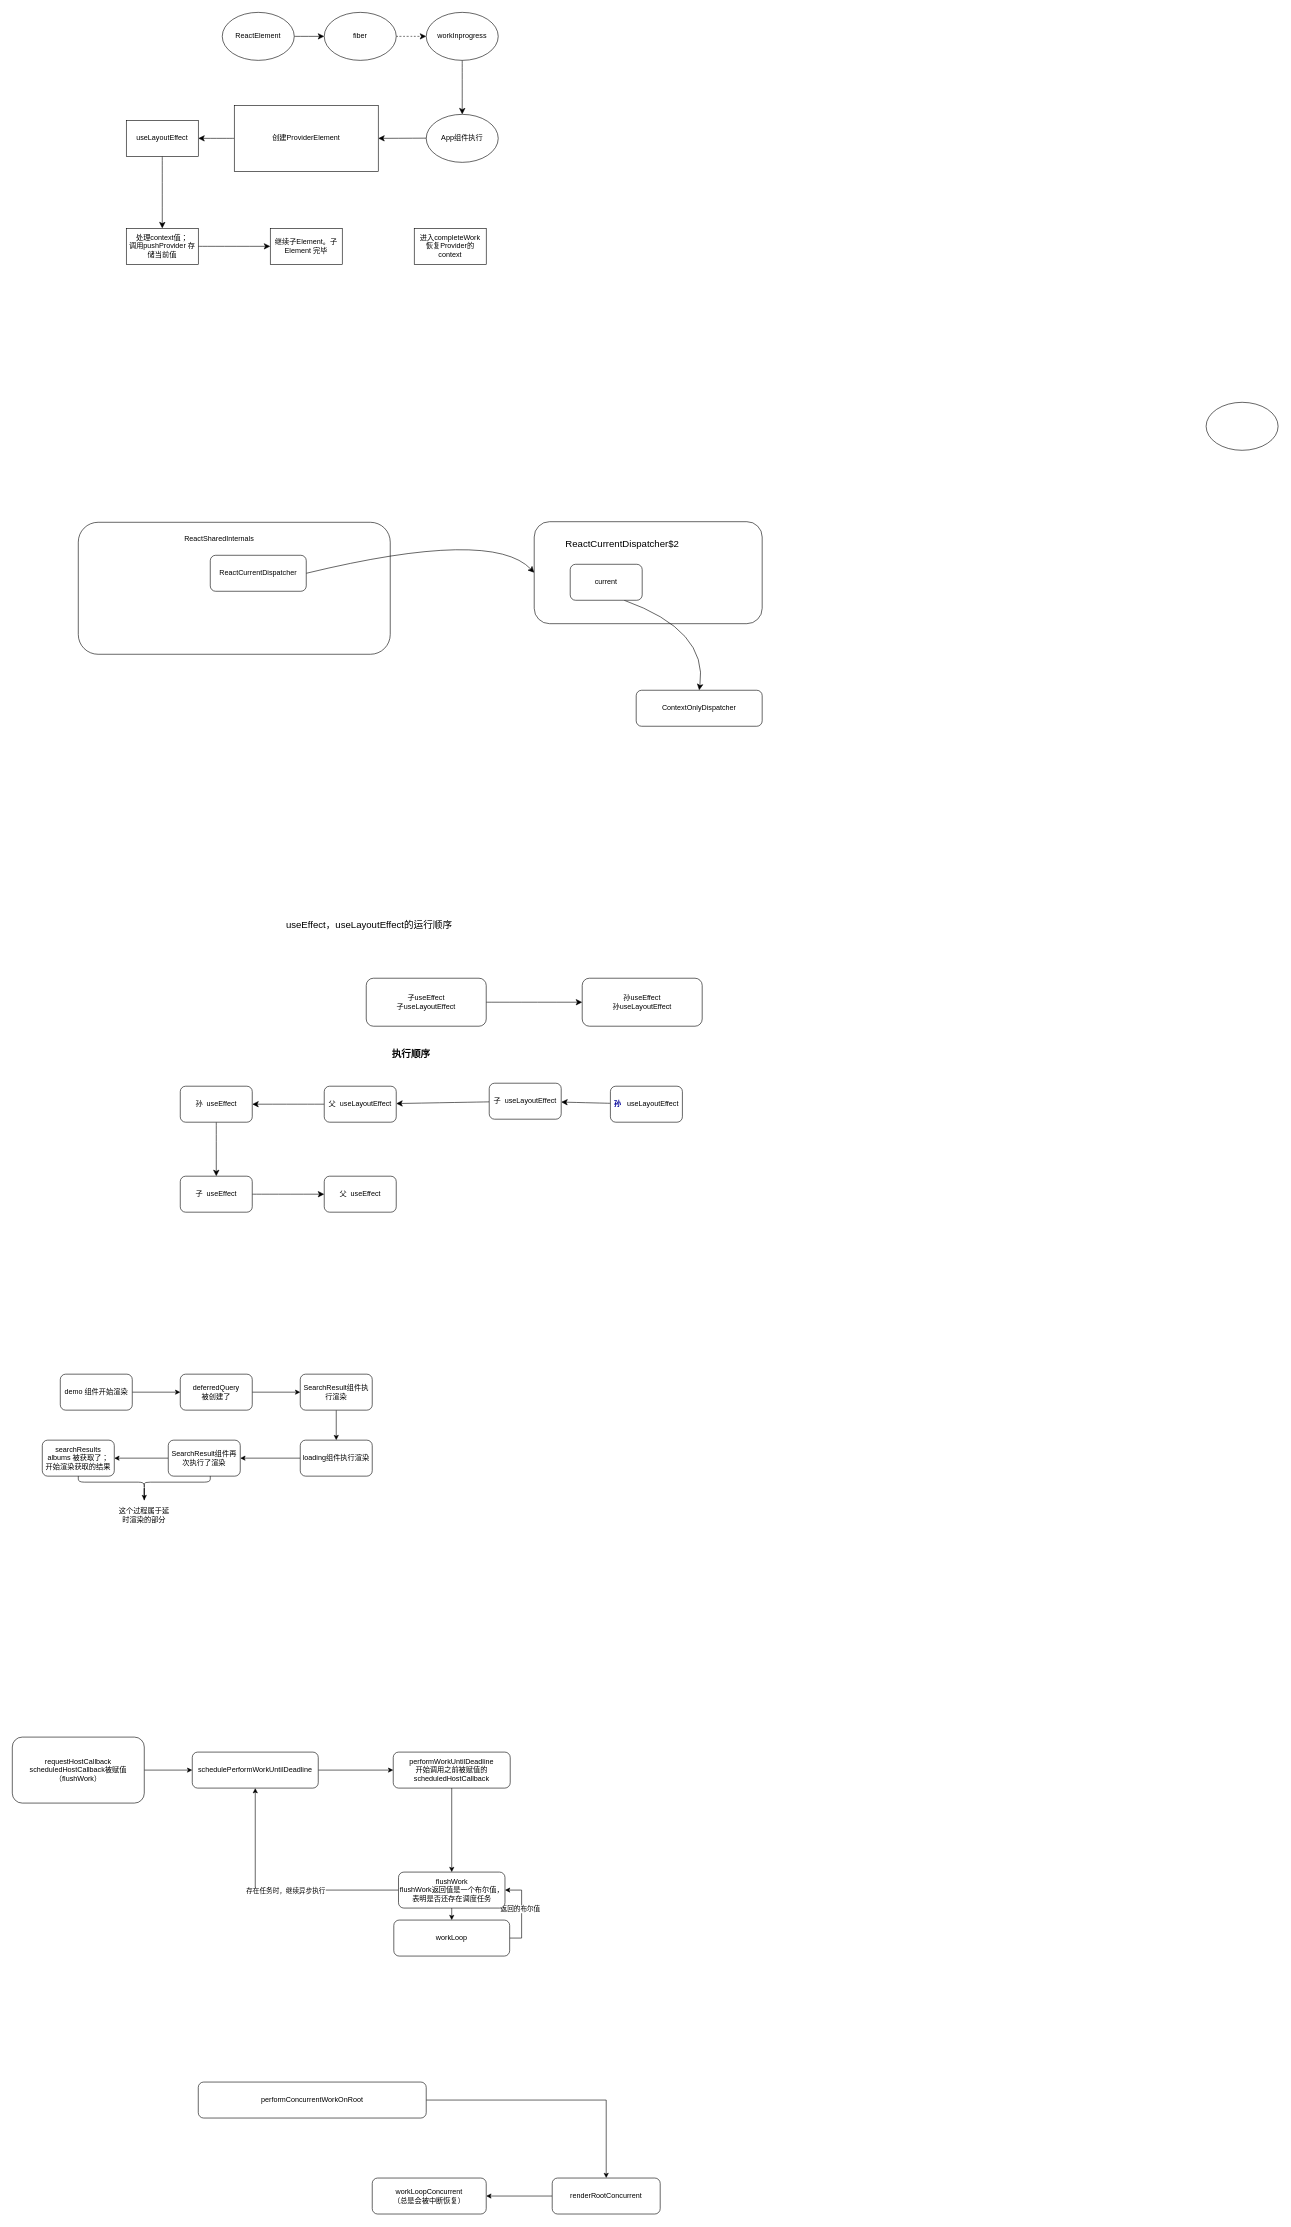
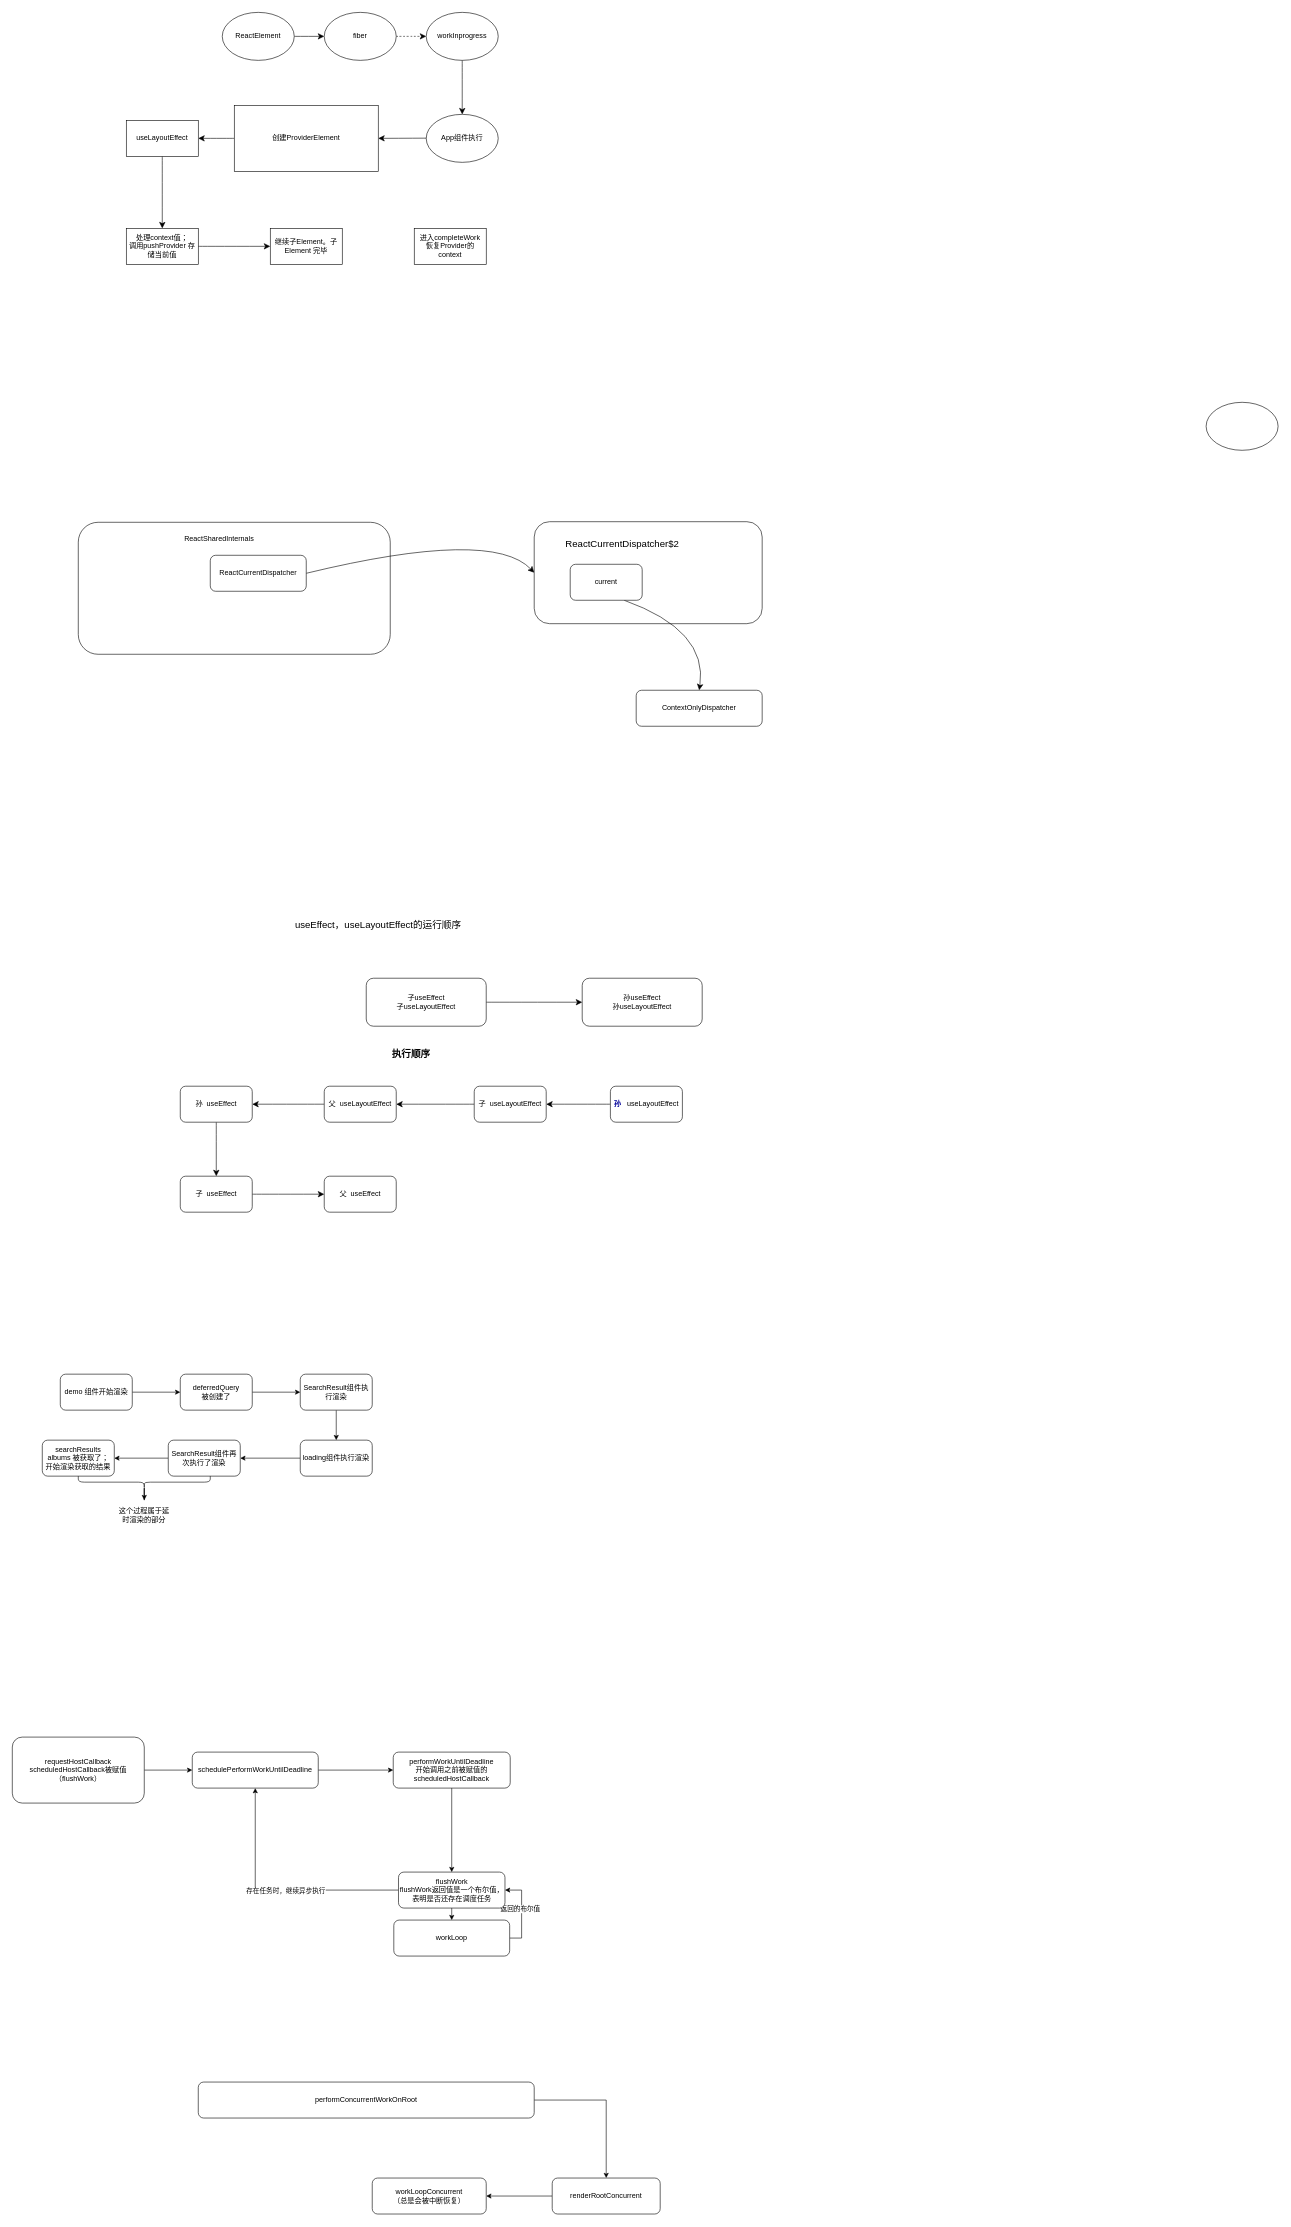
(369, 924) -> (378, 924)
(525, 1101) -> (510, 1104)
(312, 2100) -> (366, 2100)
